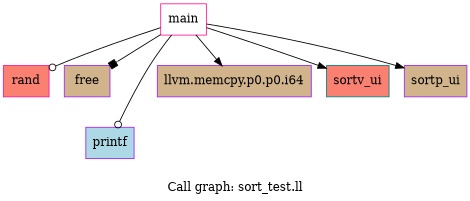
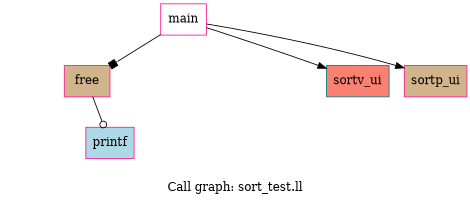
(143, 77) -> (97, 109)
(26, 81) -> none
(87, 81) -> (87, 81)
(234, 81) -> none
(436, 81) -> (436, 81)
(110, 143) -> (110, 143)
